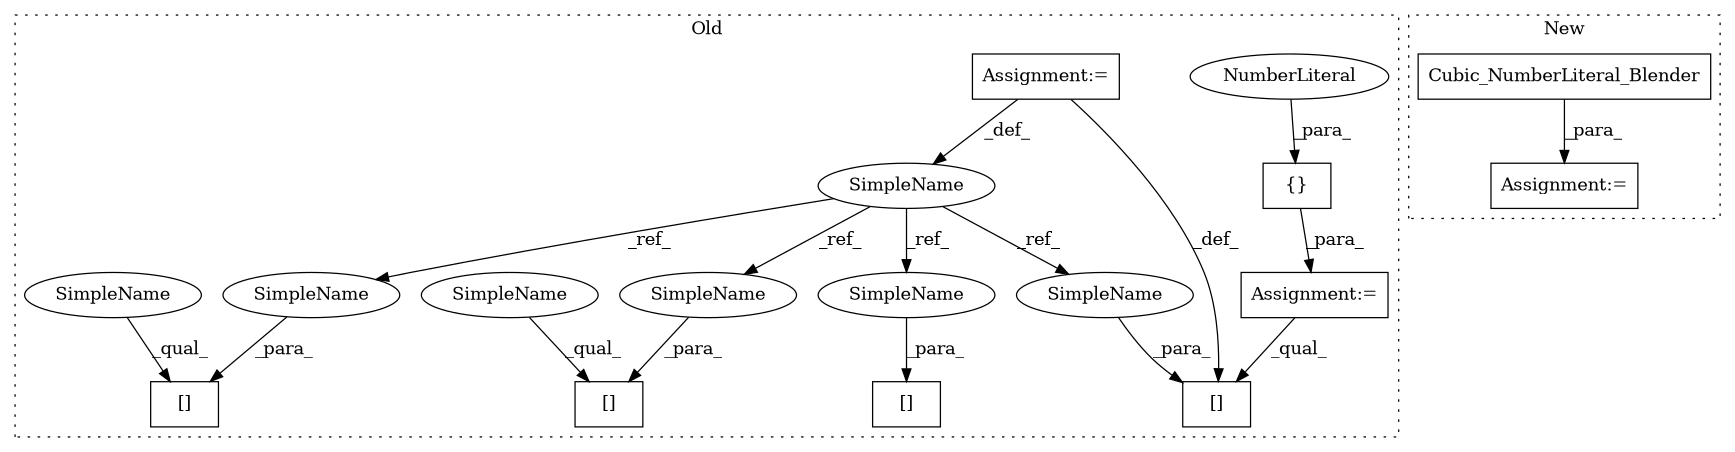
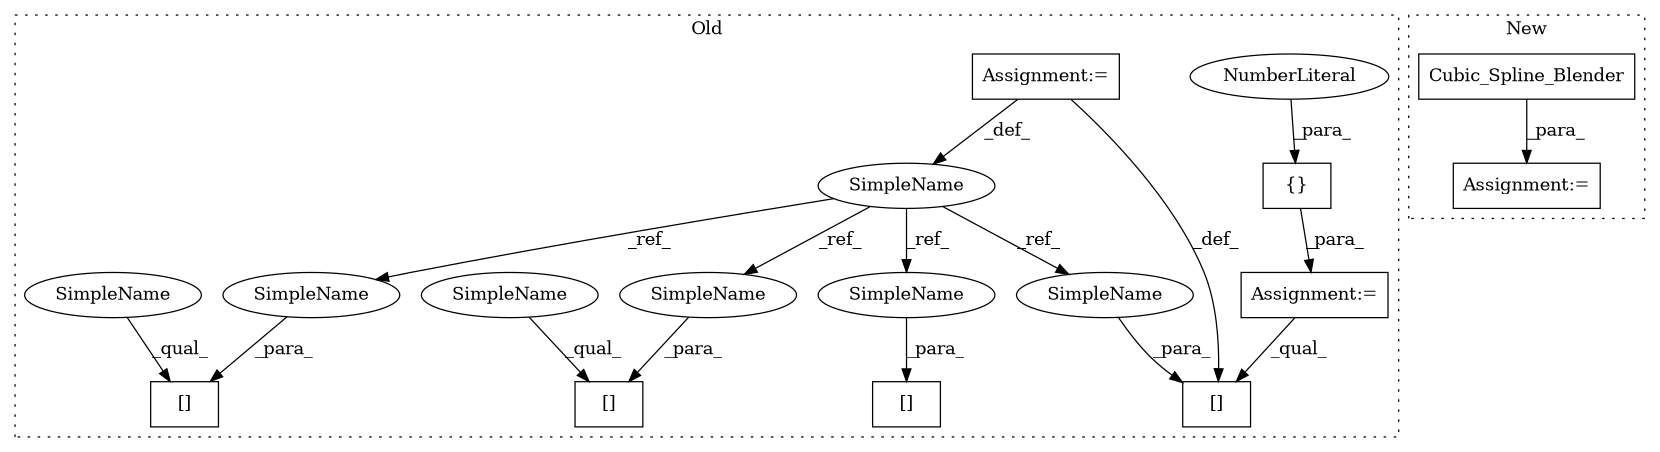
(1564, 77) -> (1527, 77)
